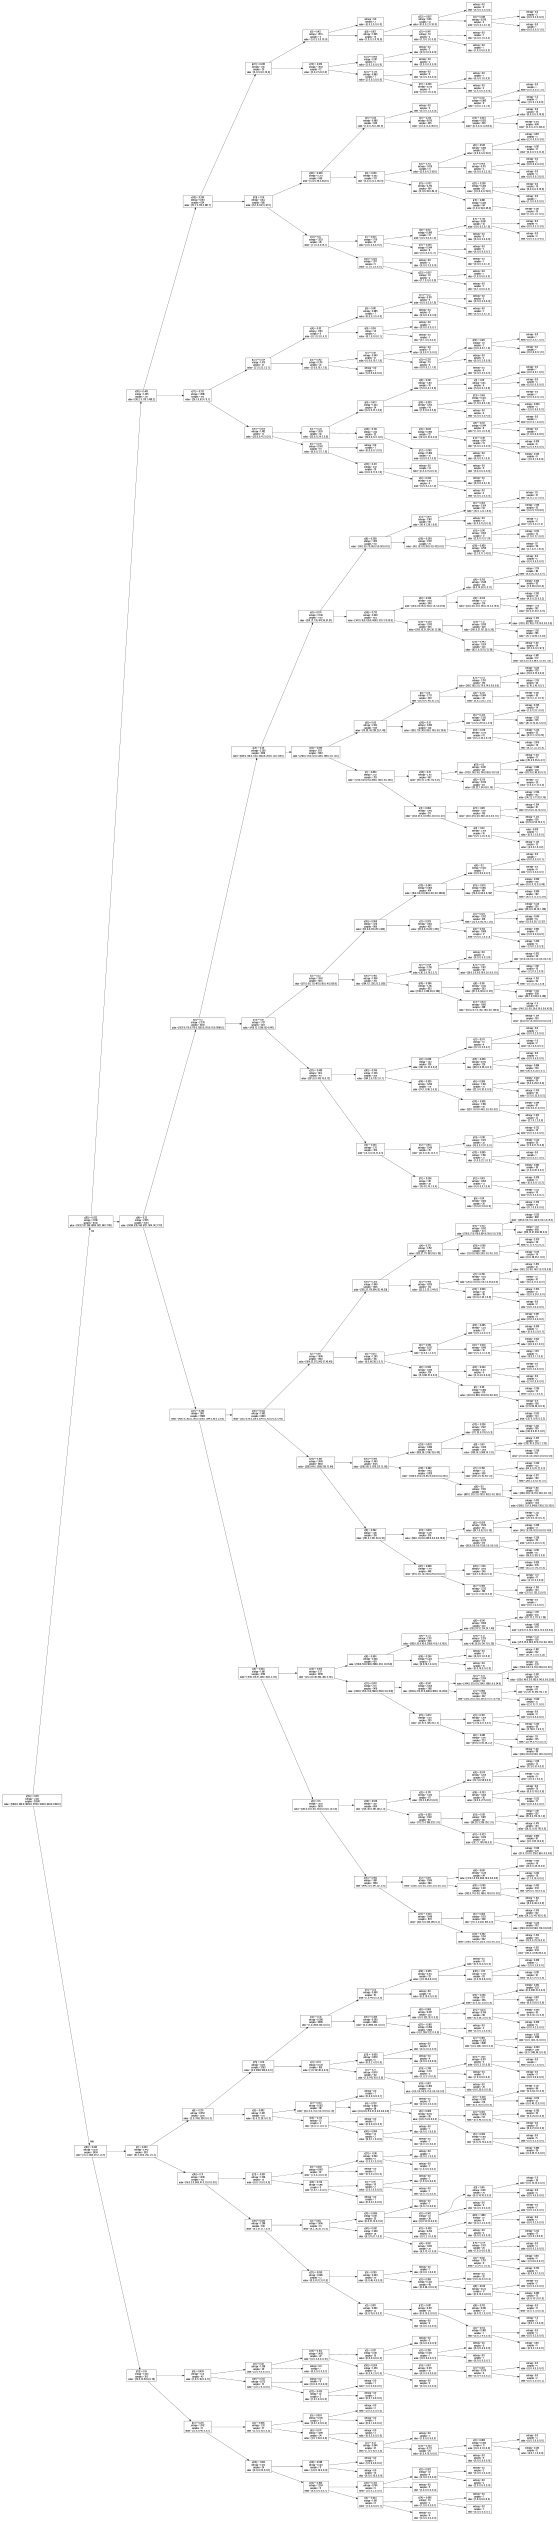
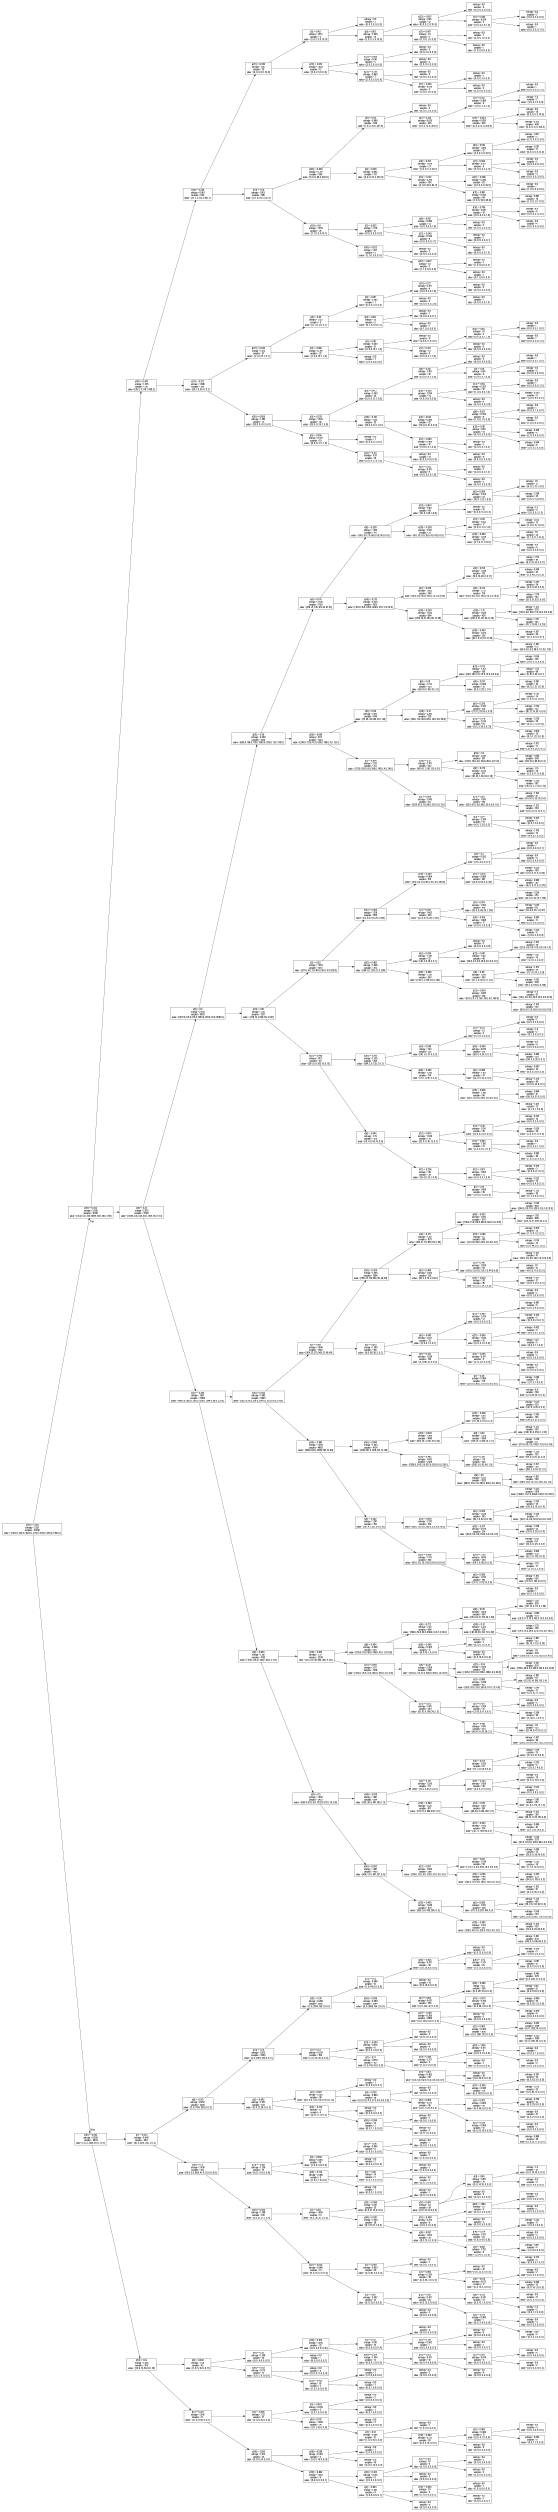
(425, 62) -> (425, 62)
(532, 187) -> none
(532, 832) -> (532, 821)
none -> (479, 2373)
